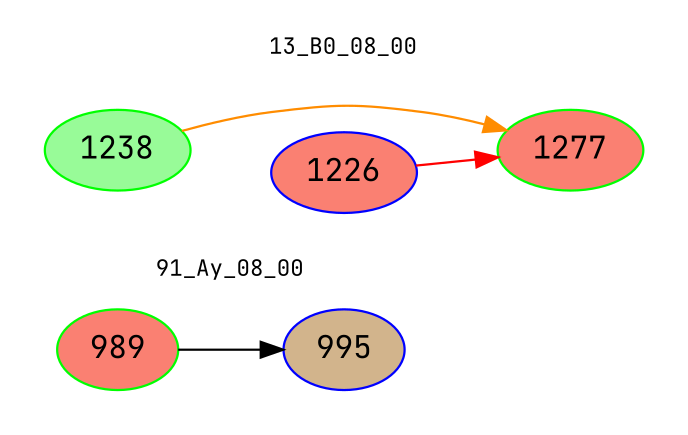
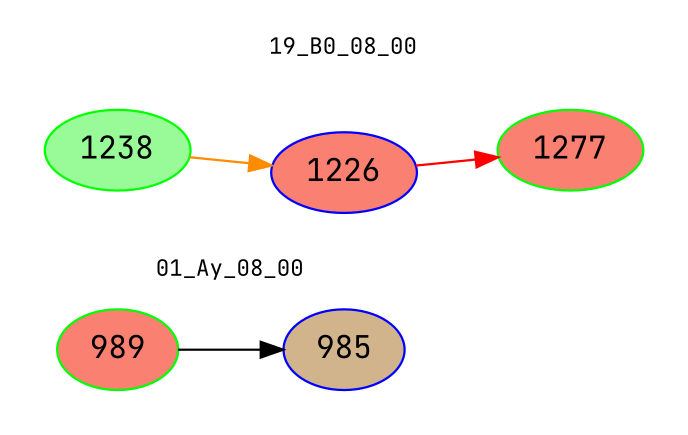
(344, 48) -> (344, 48)
(333, 106) -> (219, 160)
(231, 270) -> (231, 270)
(344, 350) -> (344, 350)
